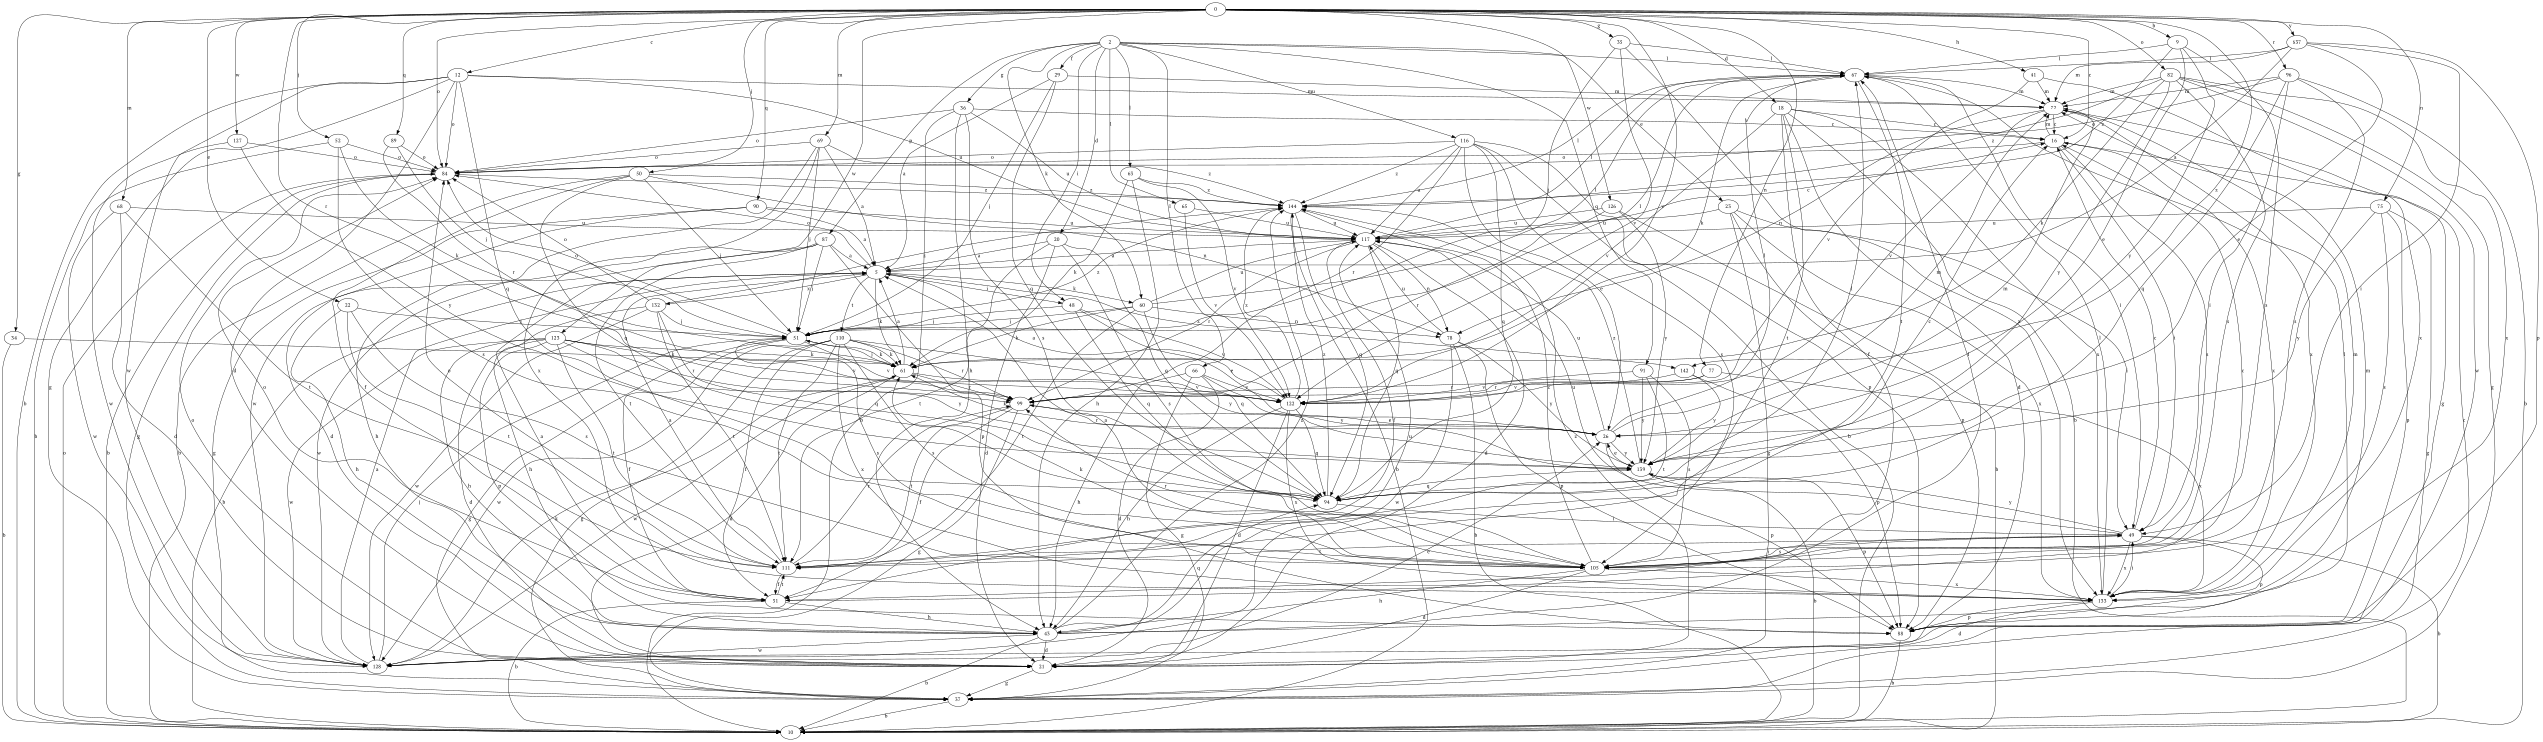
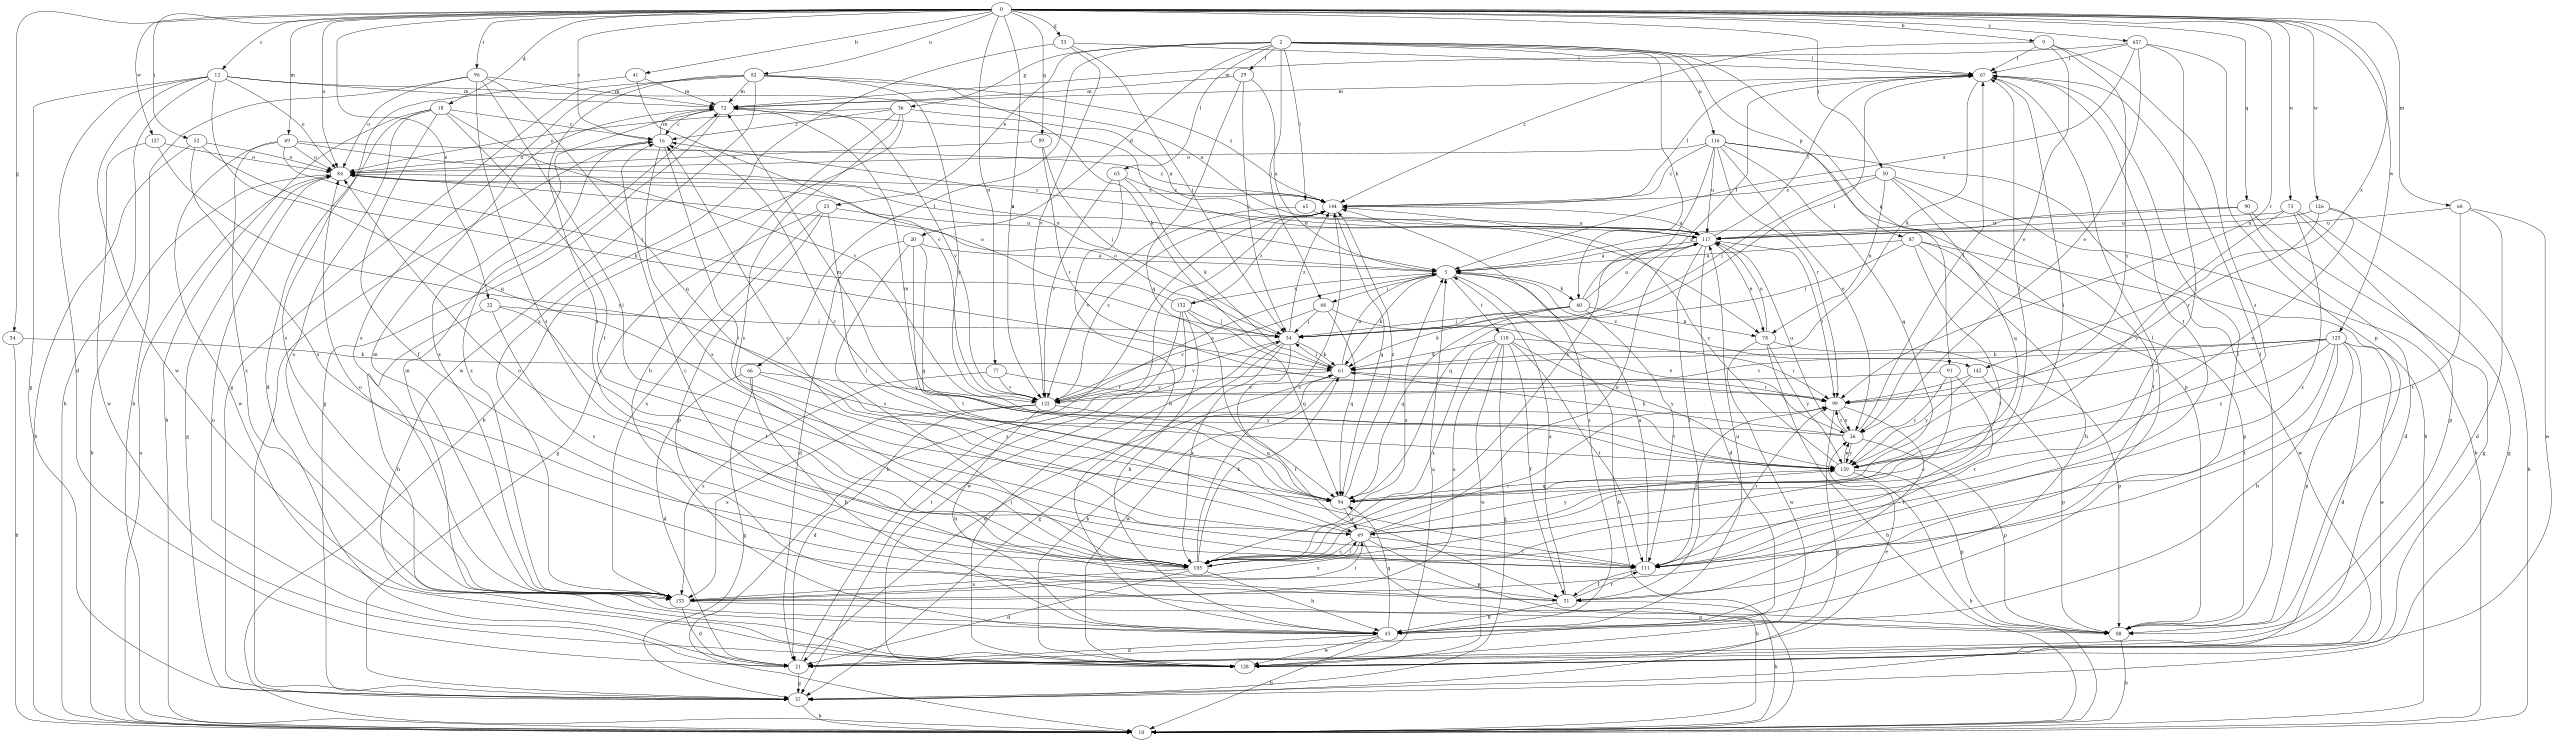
(796, 338) -> (1289, 338)
(725, 432) -> (980, 460)
